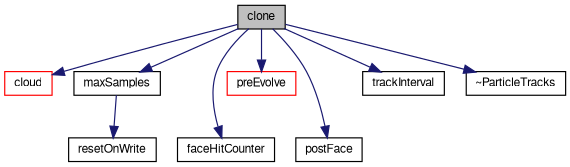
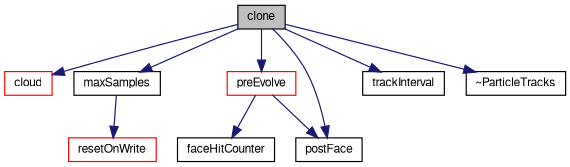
(216, 72) -> (247, 111)
none -> (291, 112)
(112, 150) -> (112, 150)
